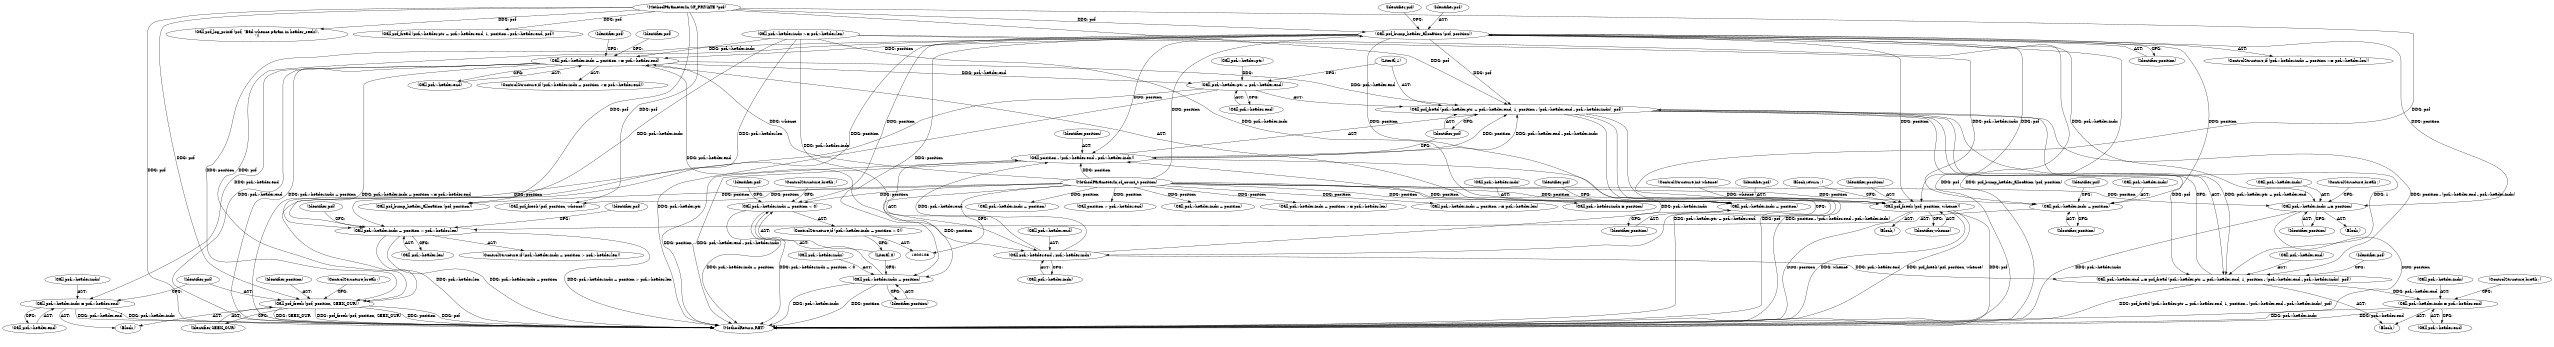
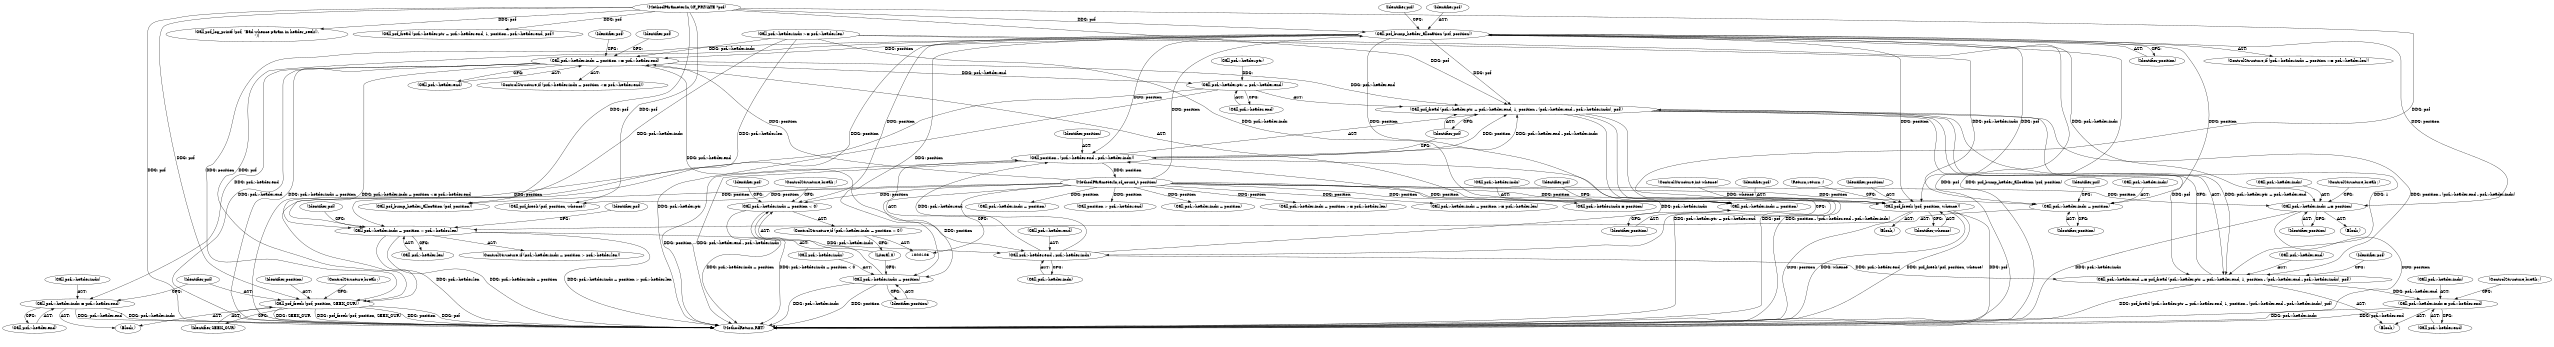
(1391, 61) -> none
(783, 122) -> (783, 122)
(1083, 173) -> (1110, 168)
(877, 180) -> (724, 237)
(1808, 182) -> (1808, 182)
